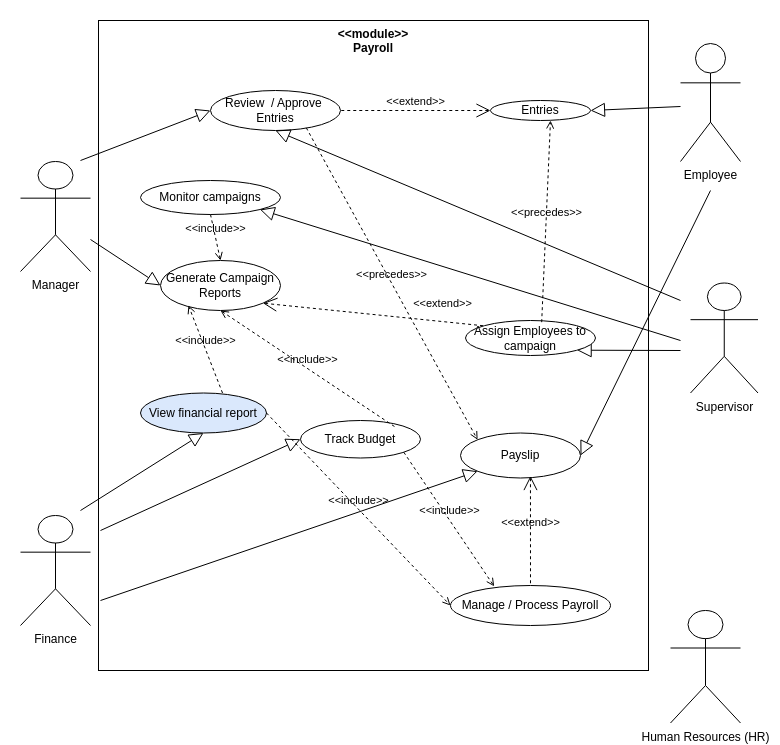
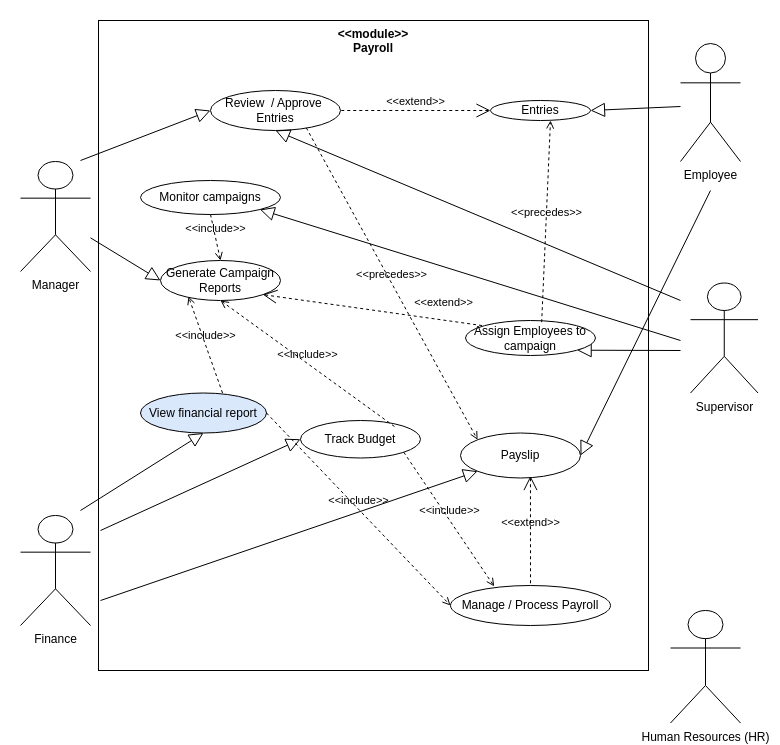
(221, 286) -> (221, 281)
